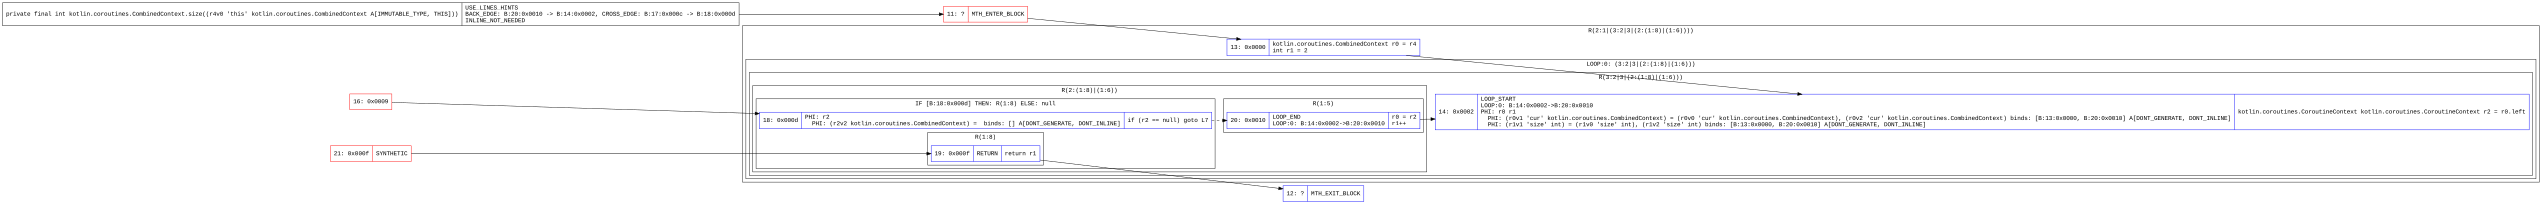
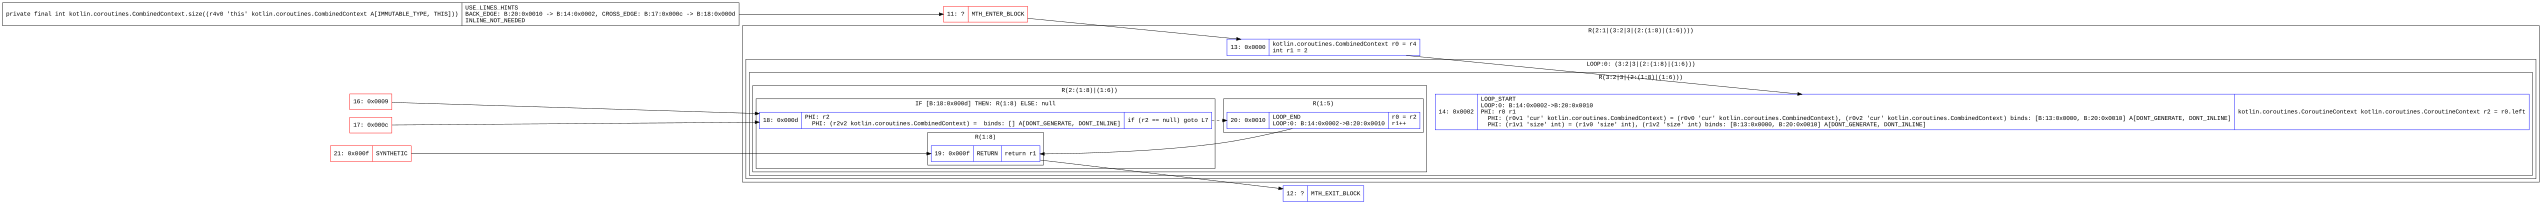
(1425, 119) -> (1169, 149)
none -> (371, 125)
